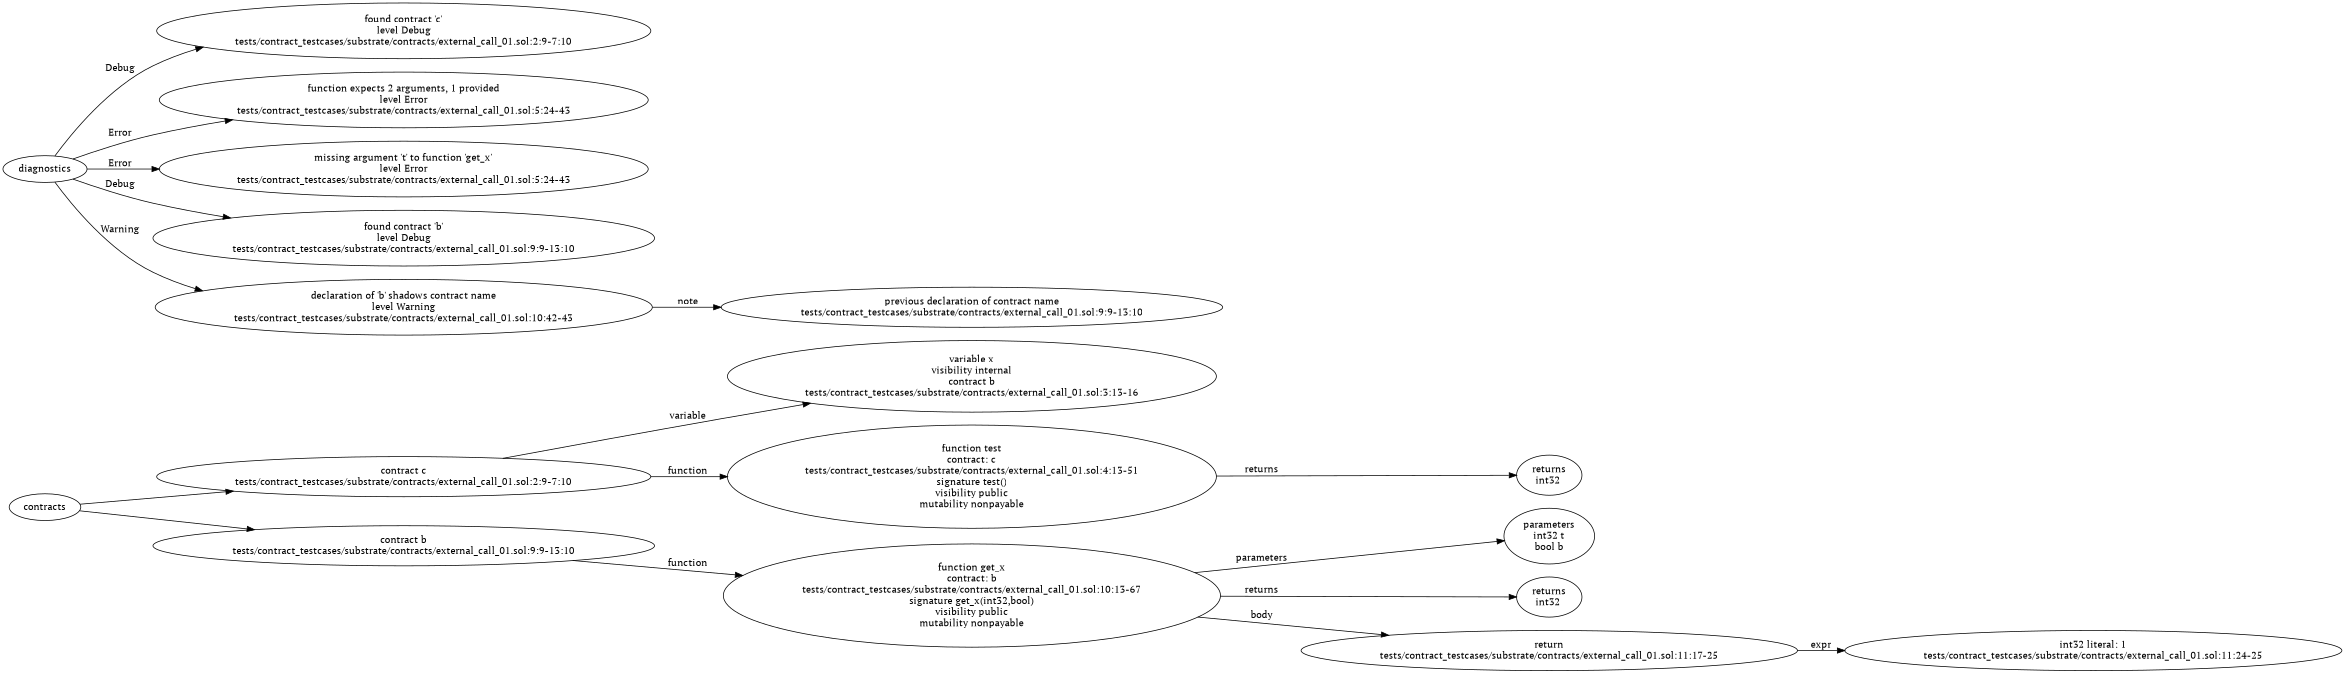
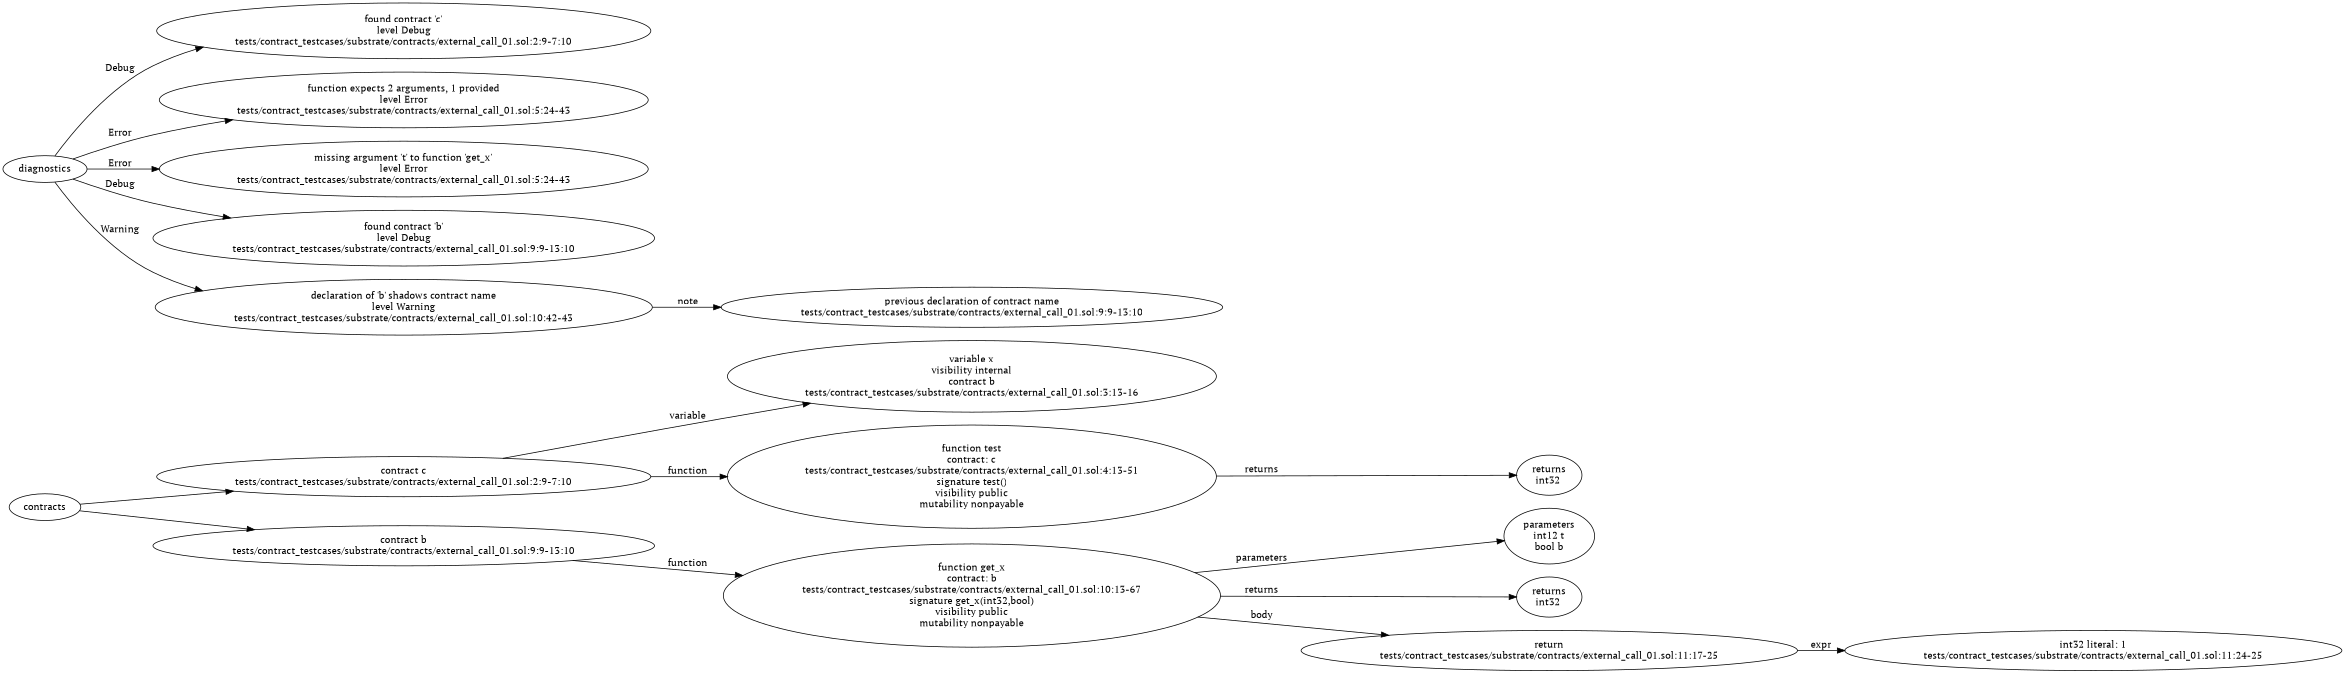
(1549, 536) -> (1549, 536)
